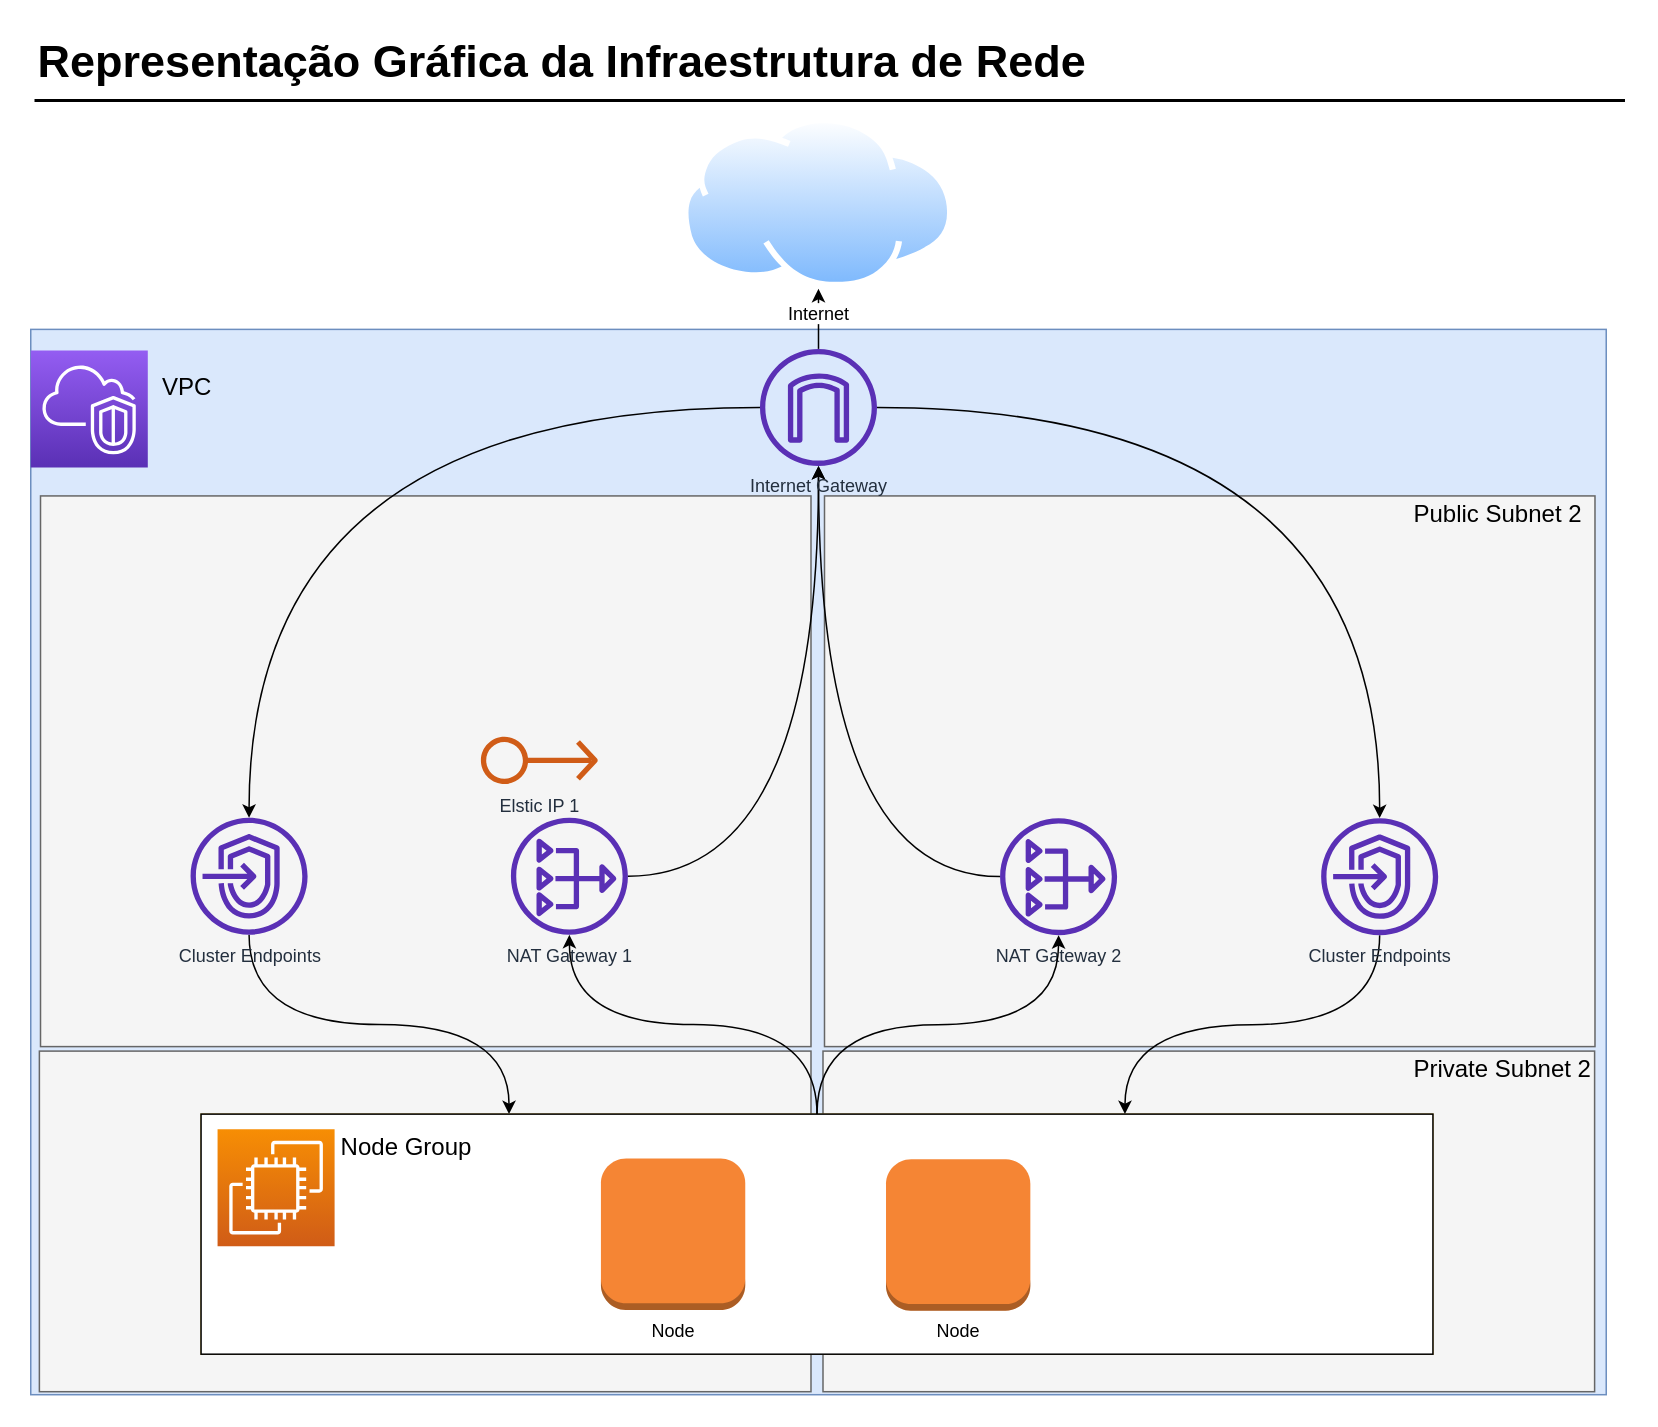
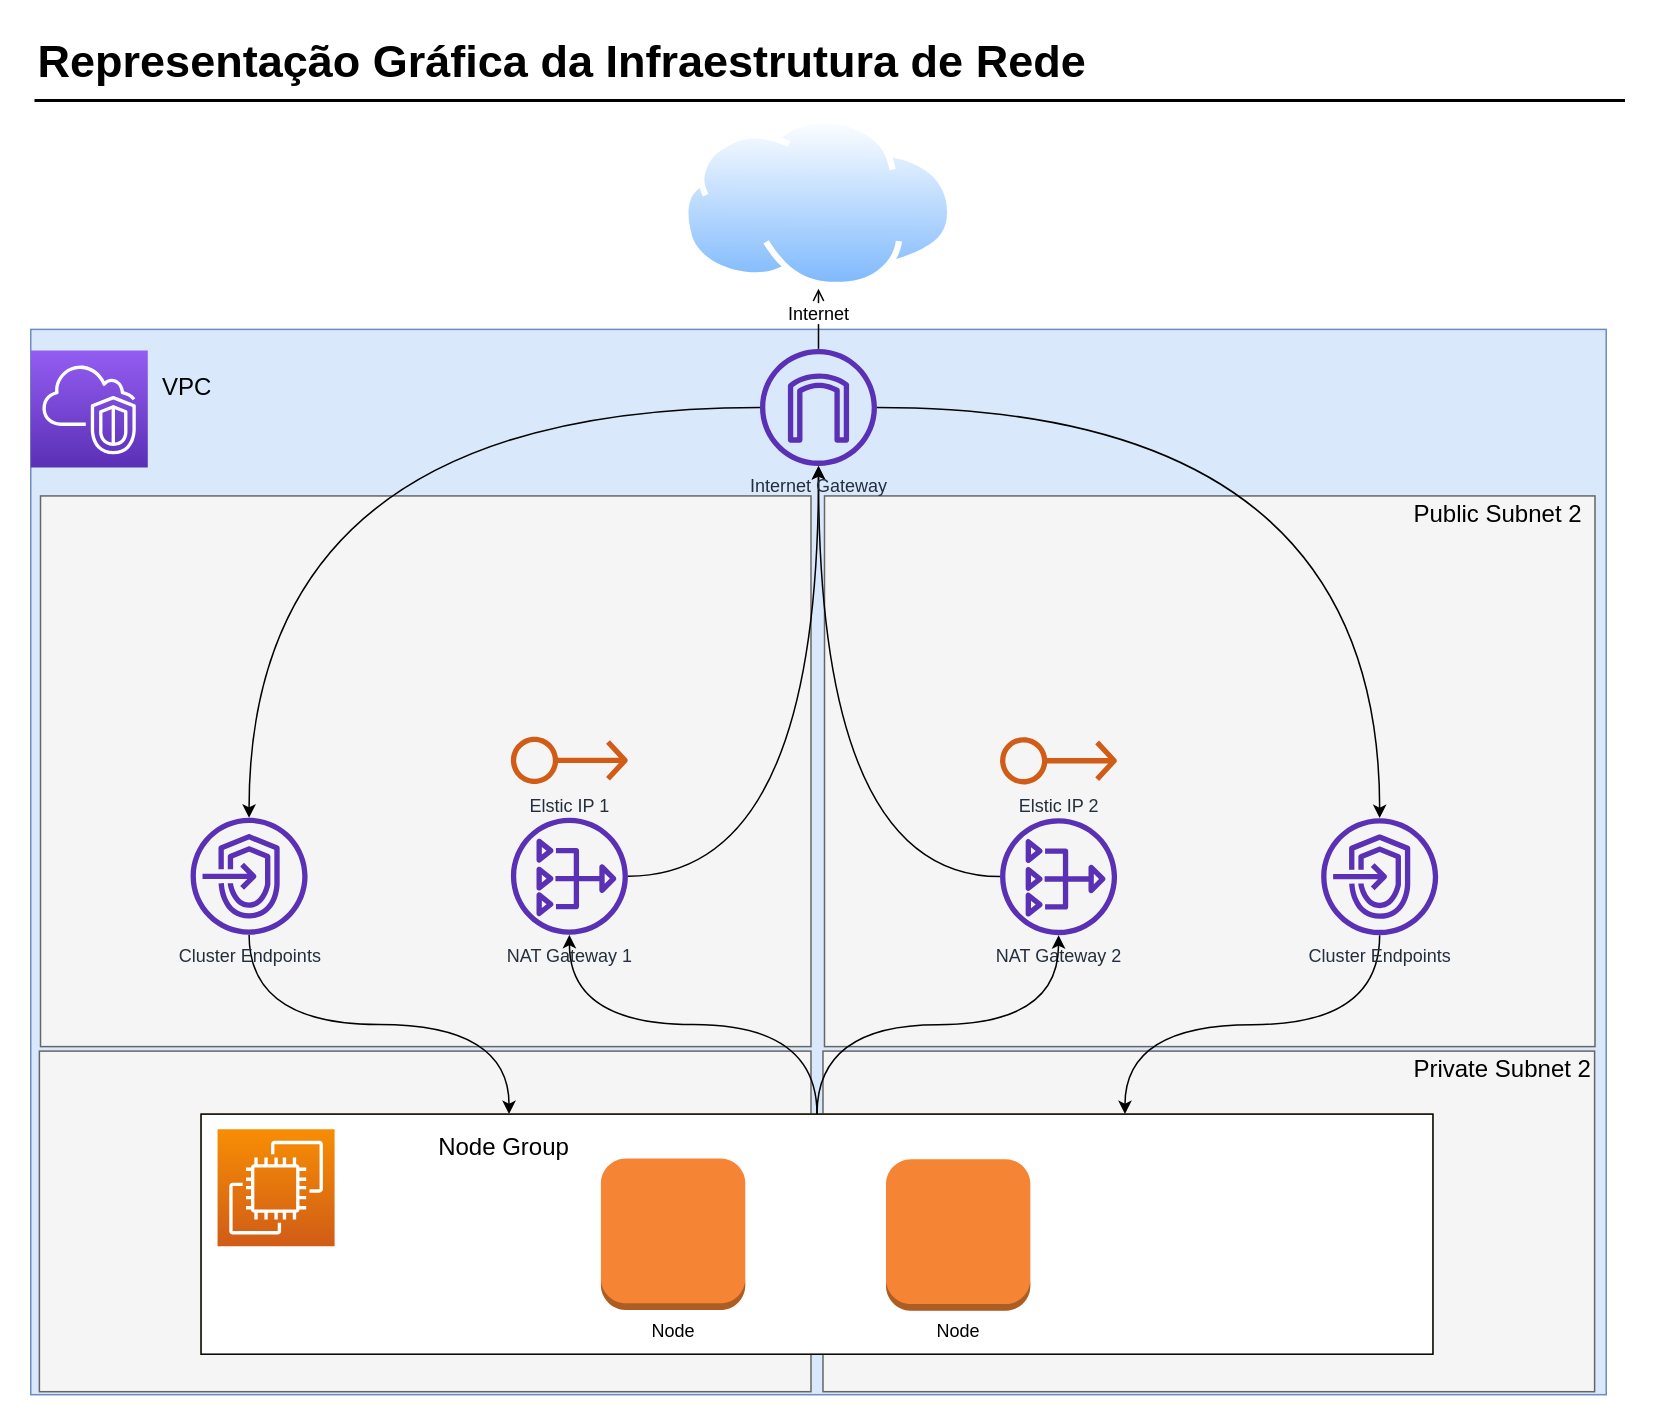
(818, 300) -> (818, 296)
(539, 760) -> (569, 760)
none -> (1058, 761)
(413, 1144) -> (510, 1144)
